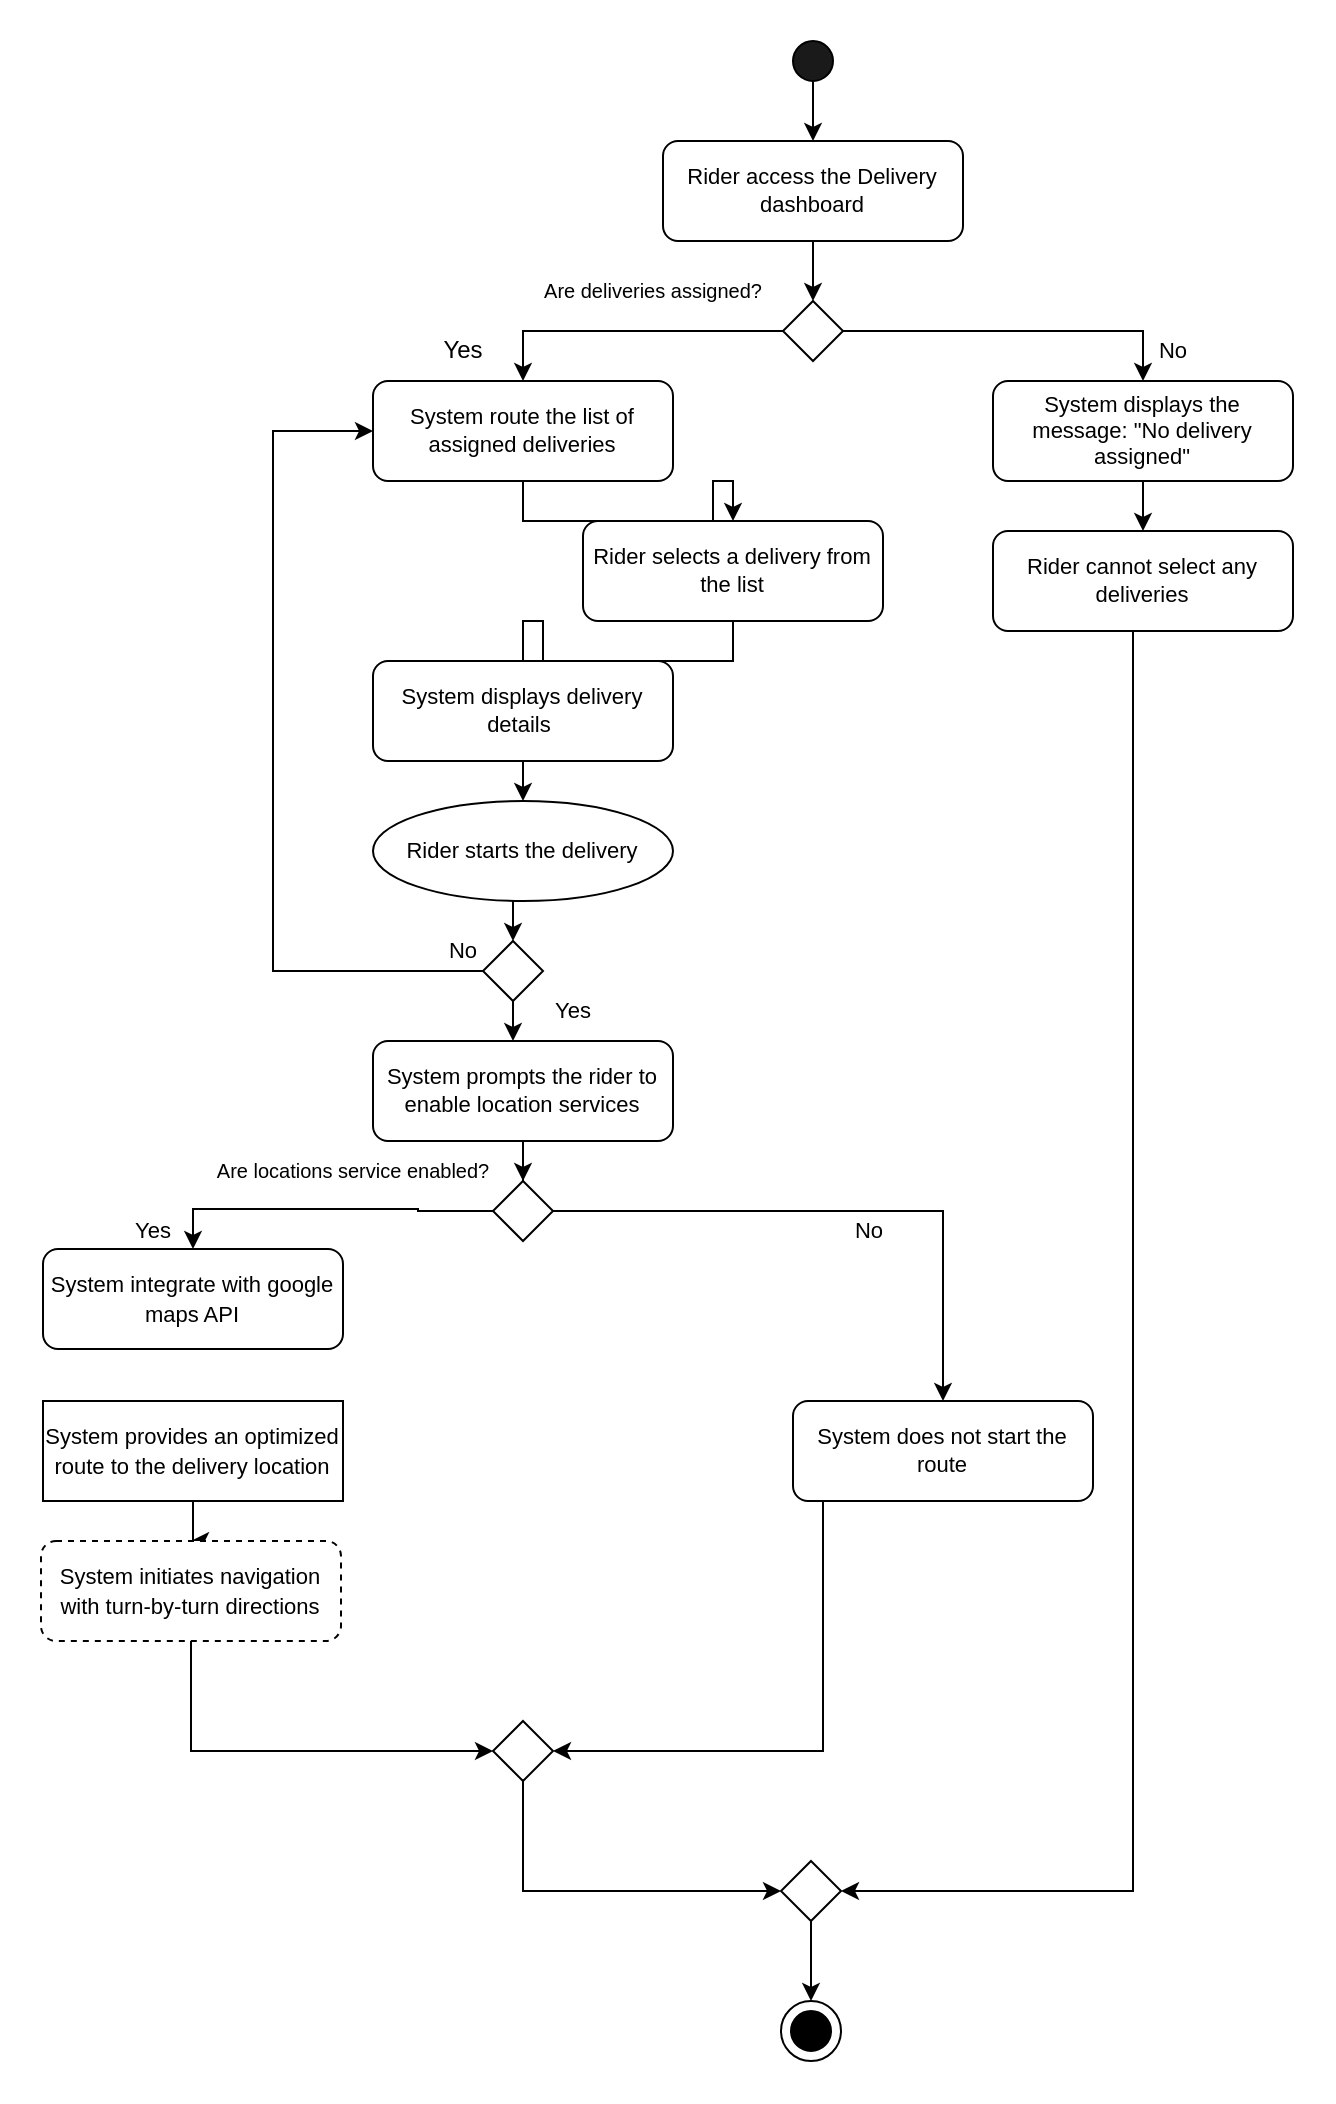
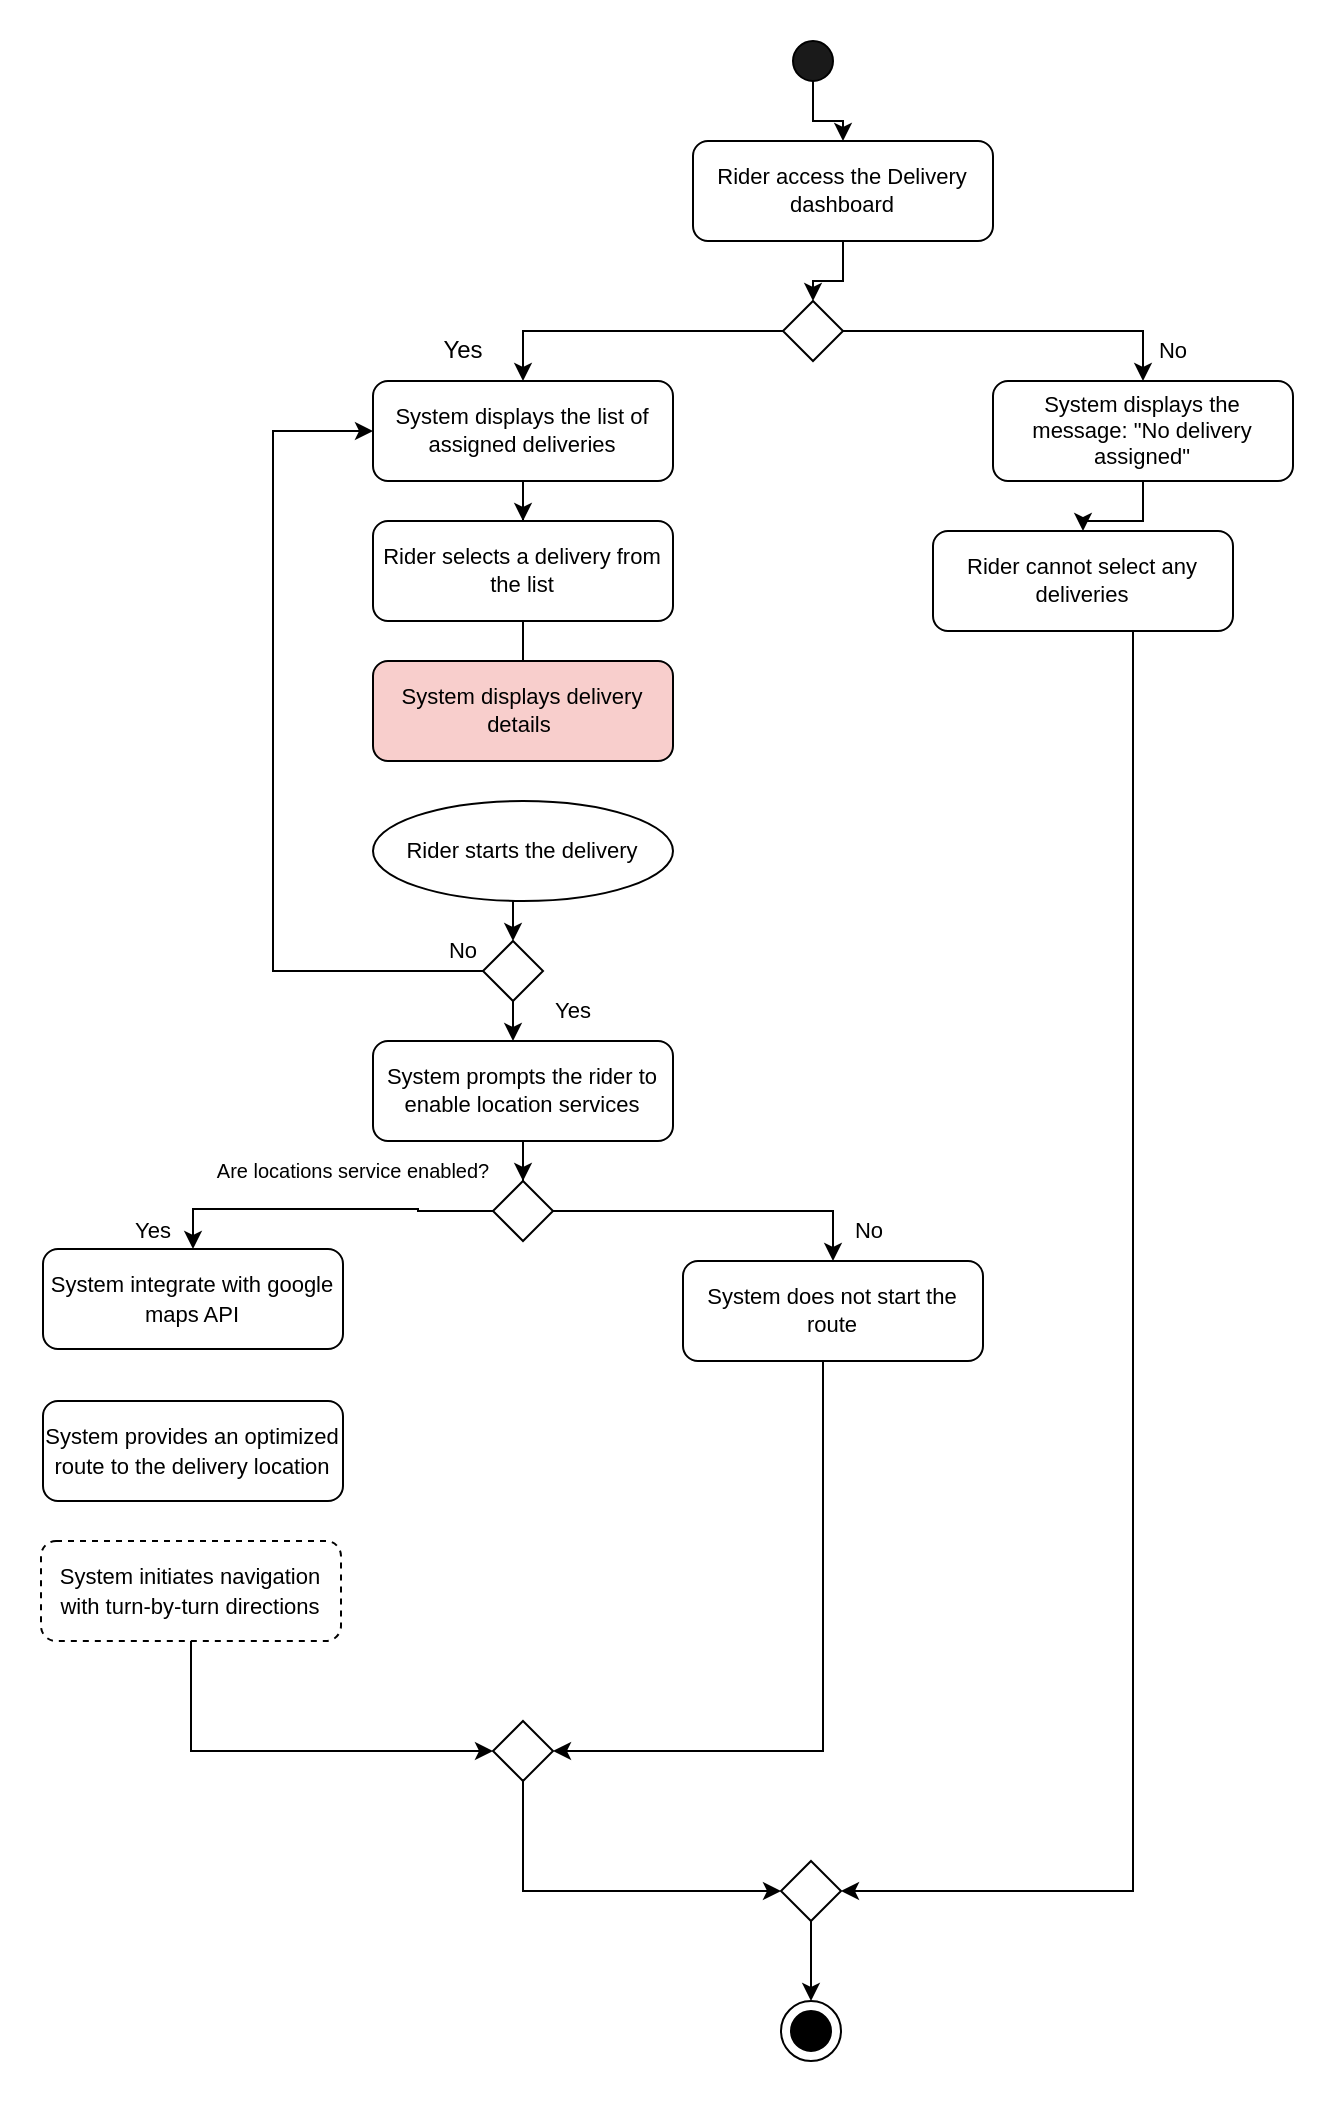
(813, 191) -> (843, 191)
(653, 291) -> none
(523, 431) -> (523, 431)
(733, 571) -> (523, 571)
(1143, 581) -> (1083, 581)
(523, 711) -> (523, 711)
(523, 774) -> none
(193, 1451) -> (193, 1451)
(943, 1451) -> (833, 1311)
(193, 1526) -> none
